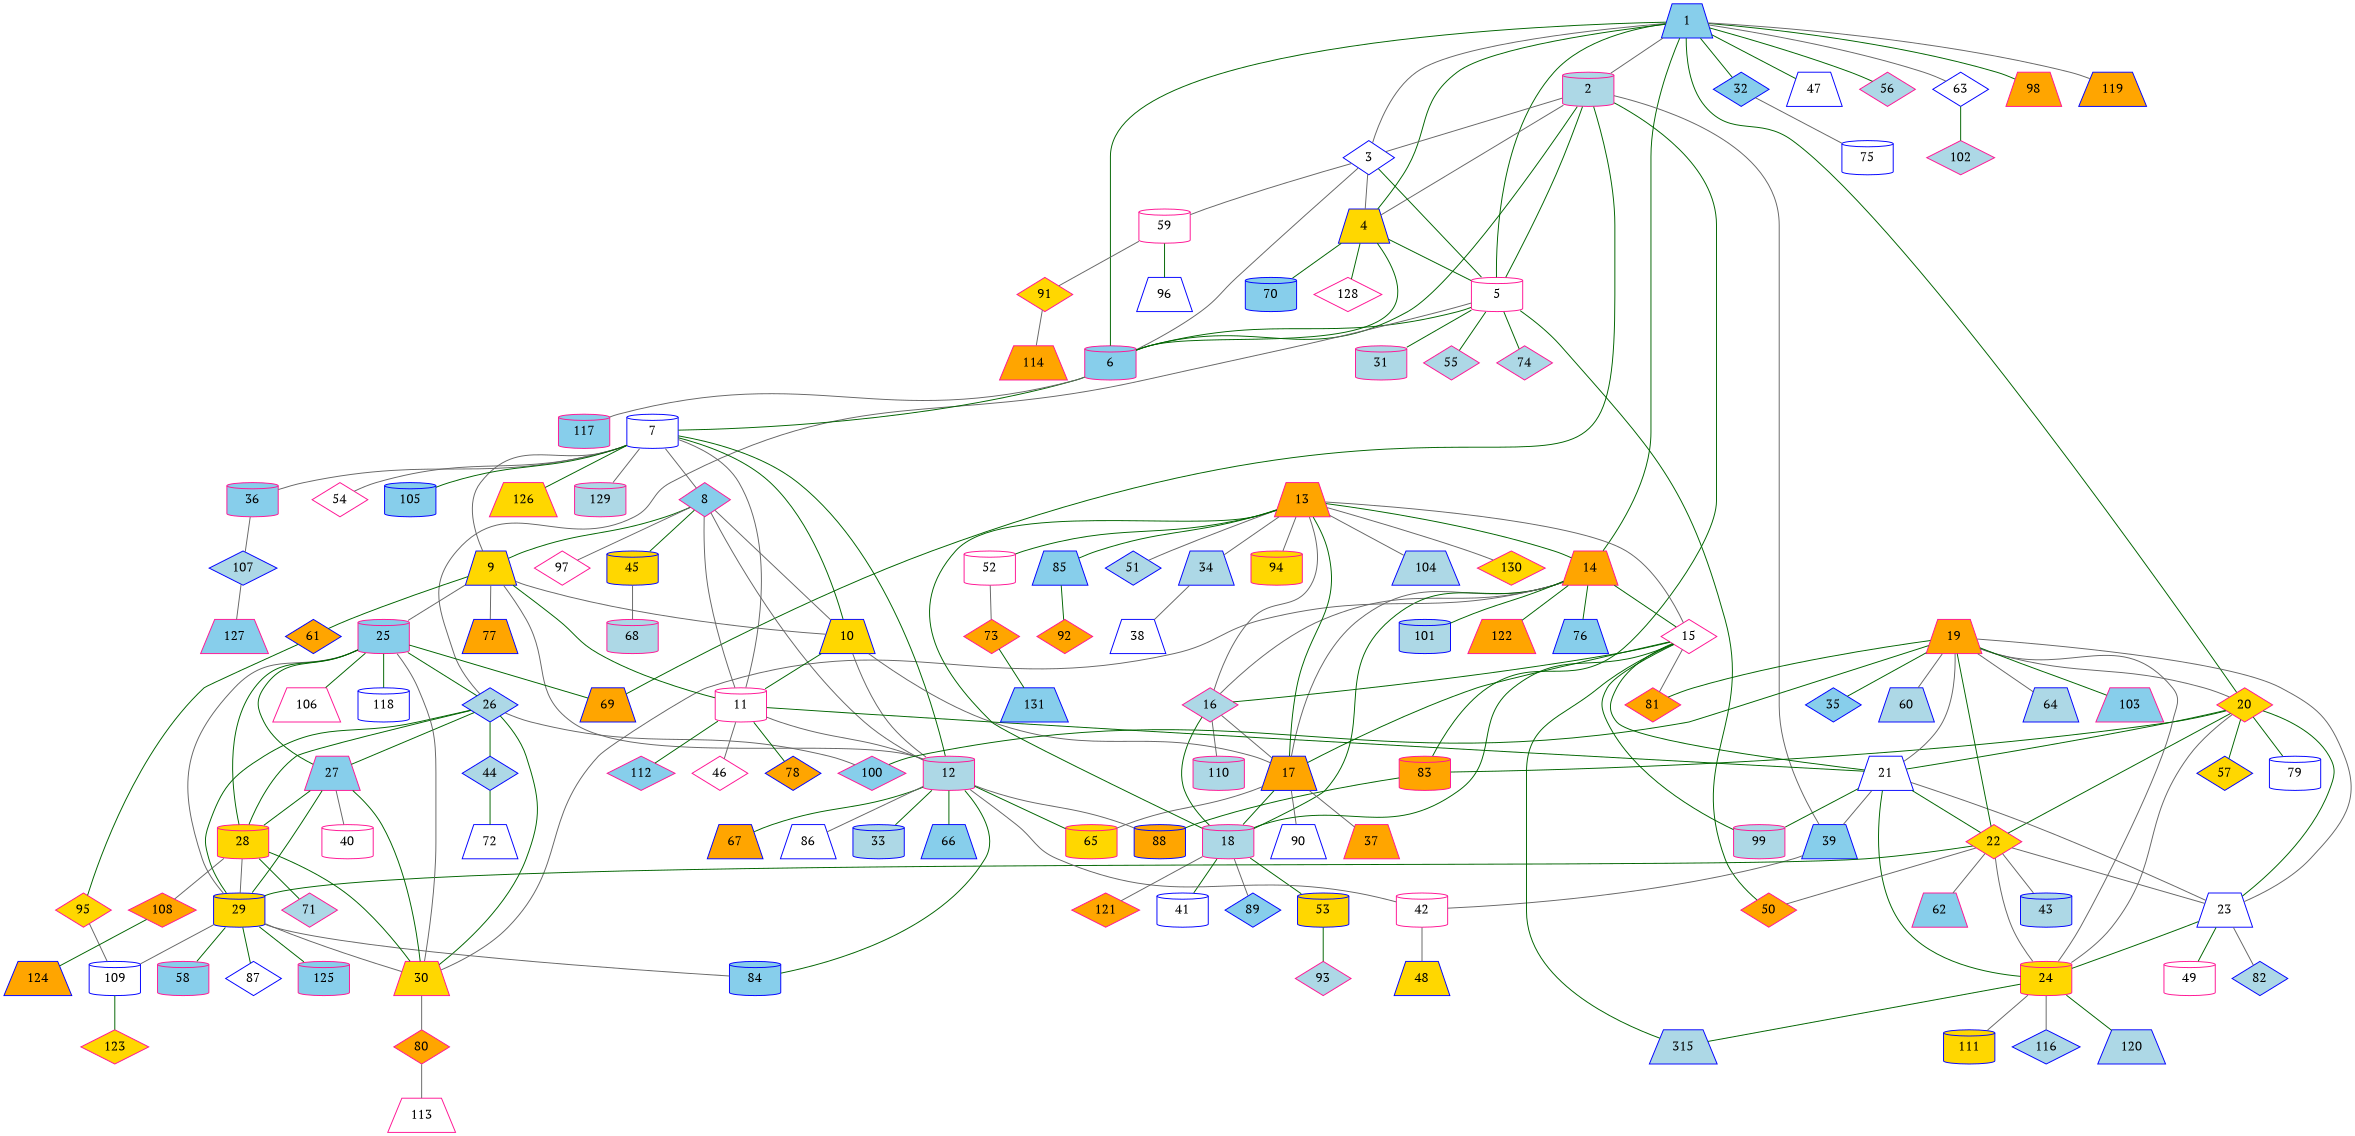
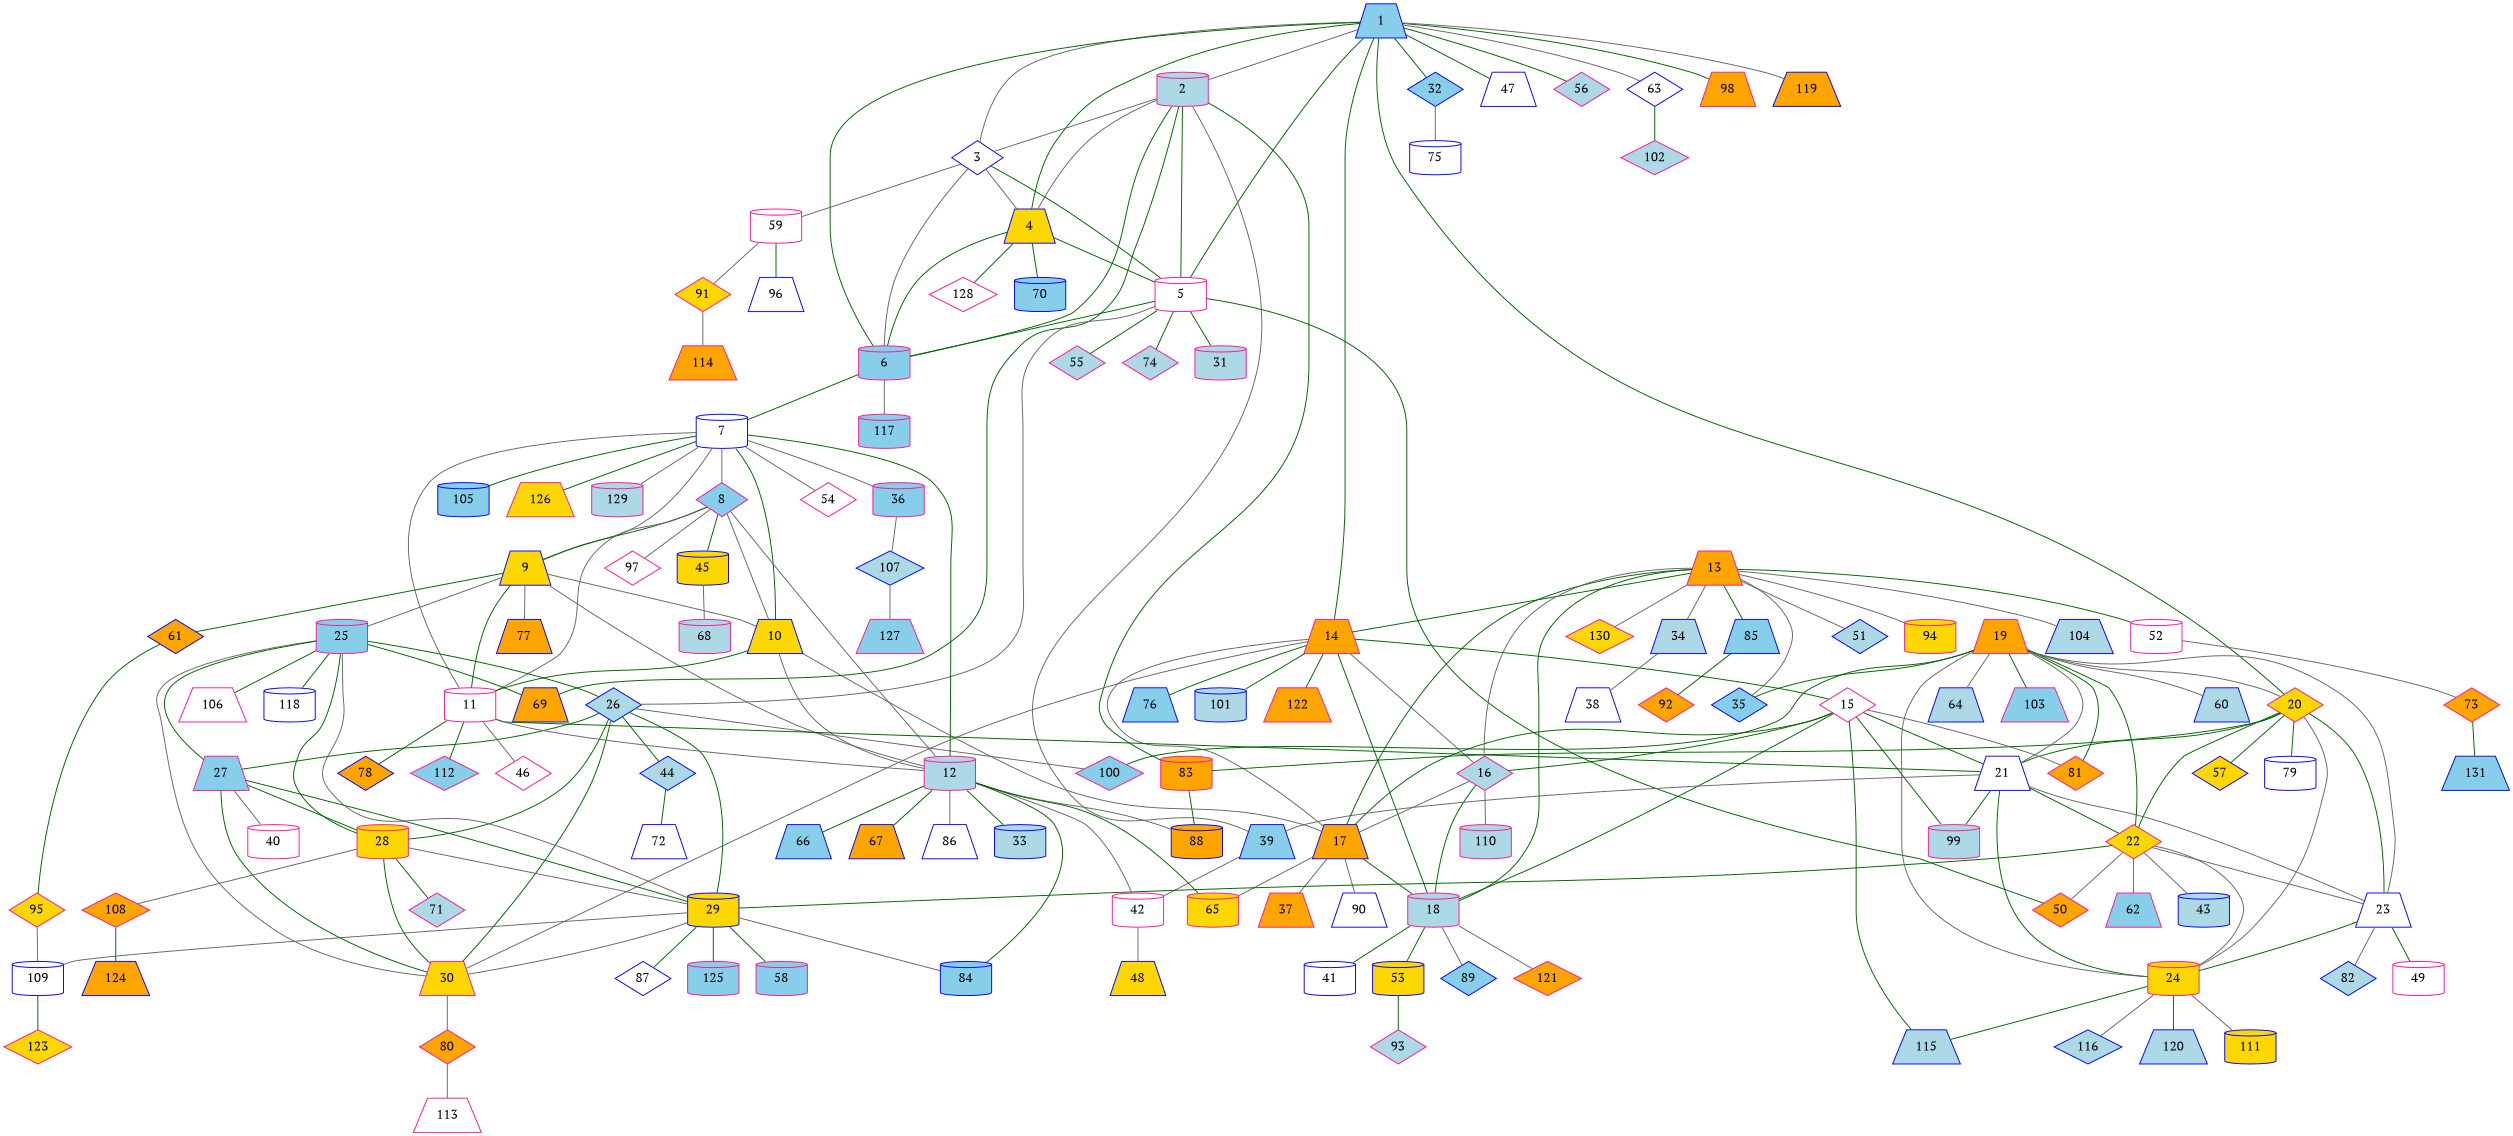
(1524, 523) -> (1792, 633)
(1683, 1047) -> (1926, 1047)
